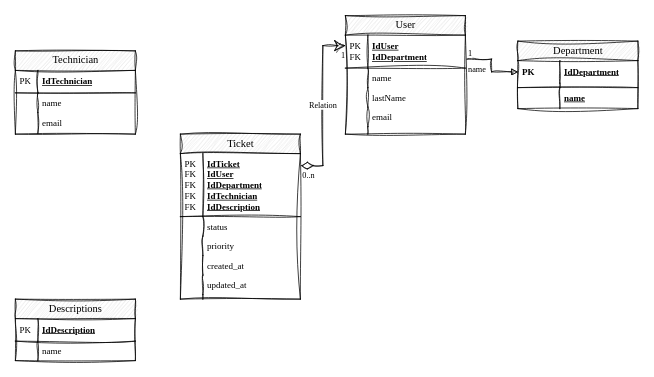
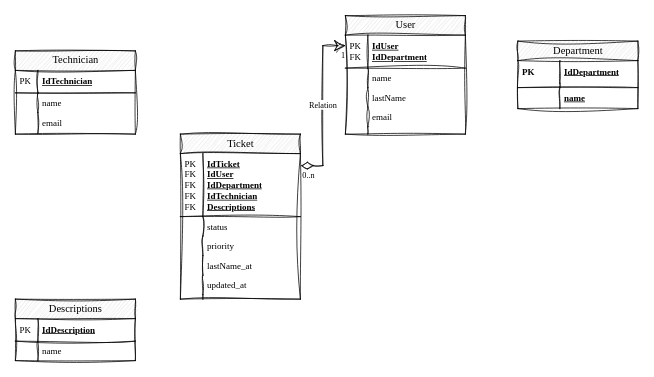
(492, 63) -> none
(238, 185) -> (238, 185)
(233, 266) -> (234, 266)
